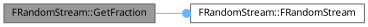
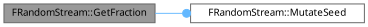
(277, 13) -> (277, 13)
